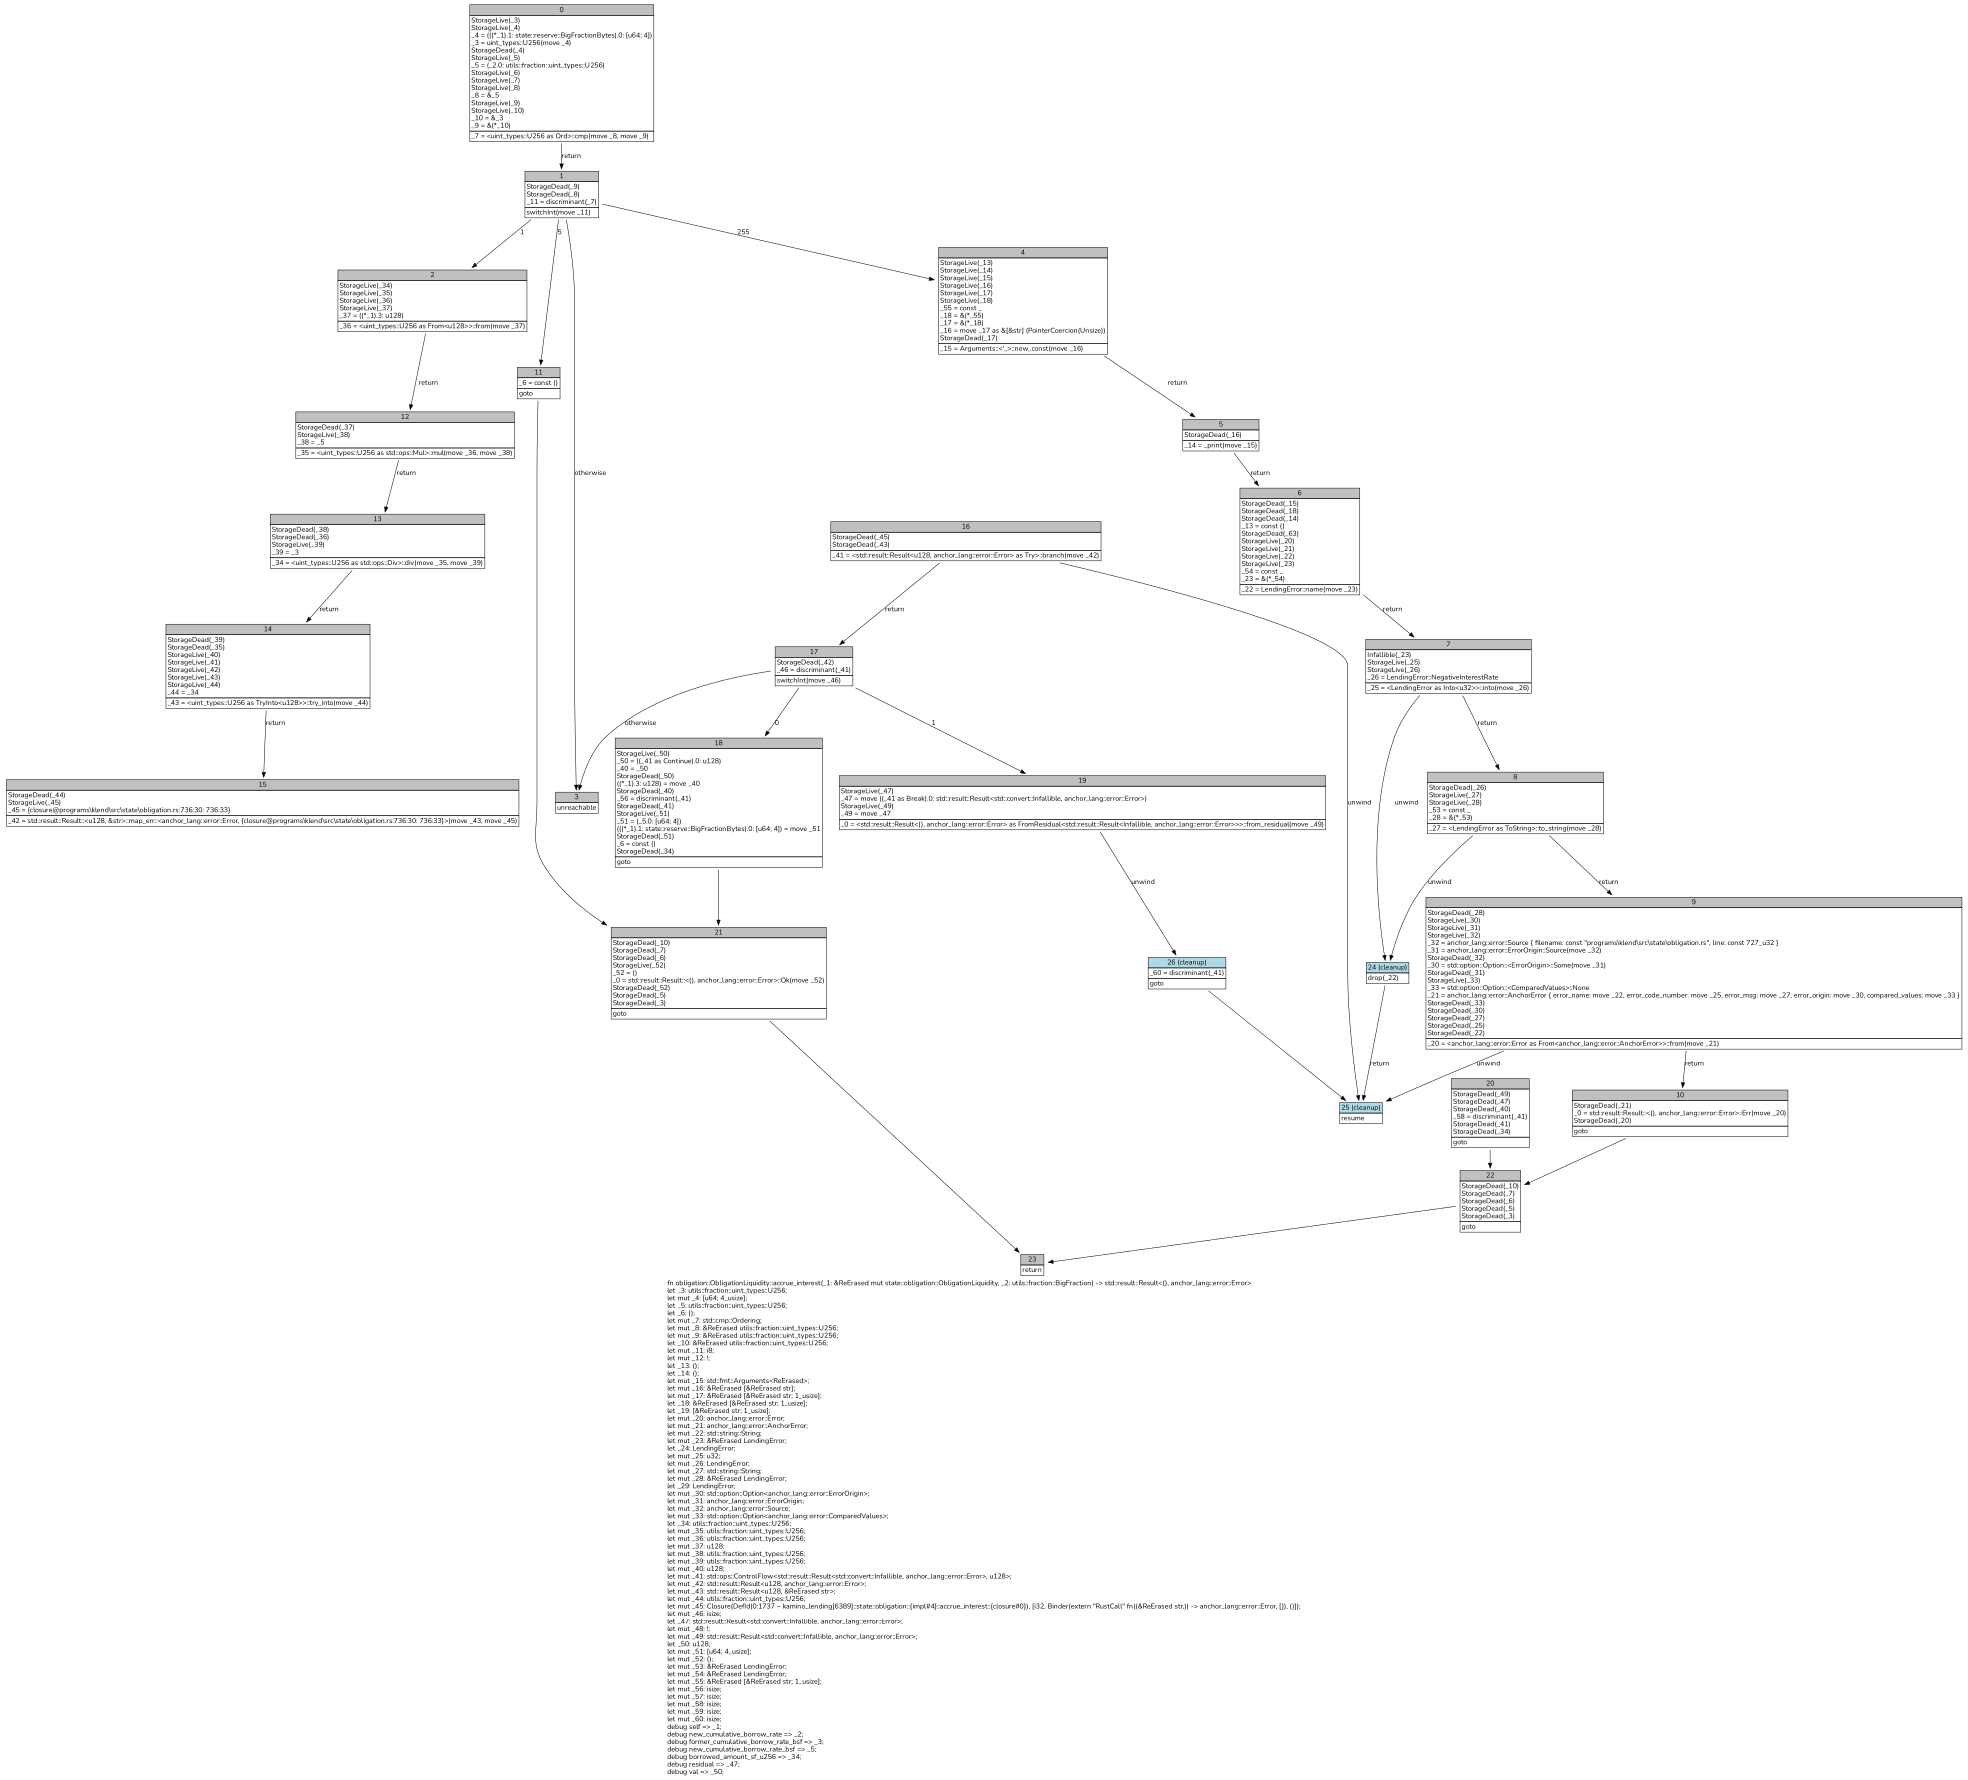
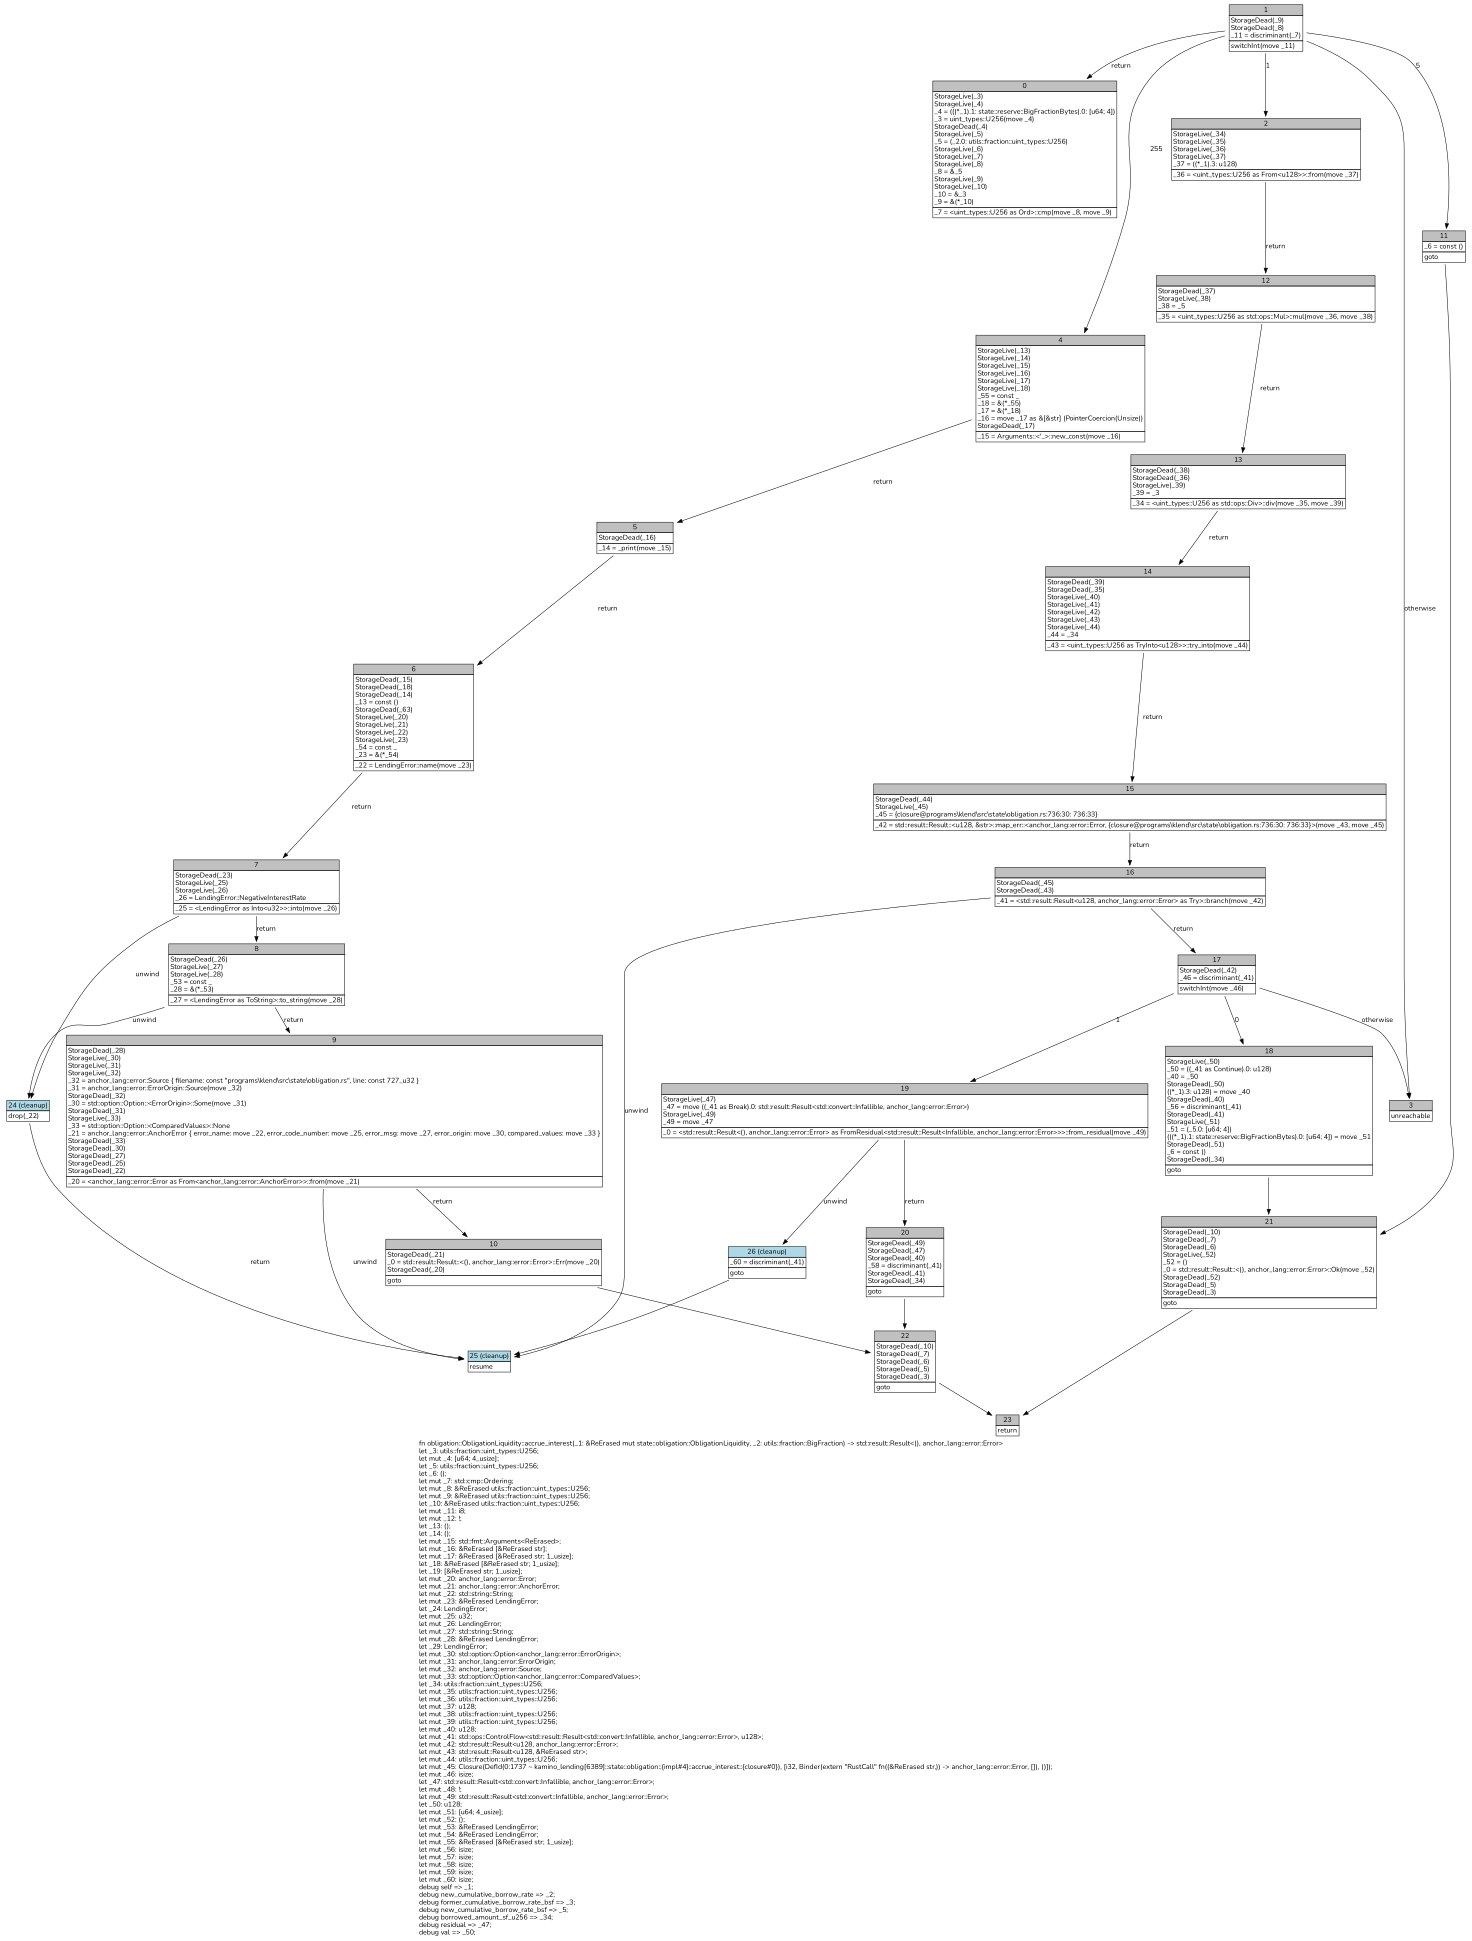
(562, 154) -> (1155, 45)
(1389, 655) -> (204, 875)
none -> (1130, 846)
none -> (905, 1180)
